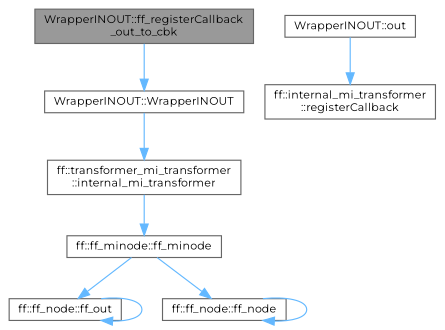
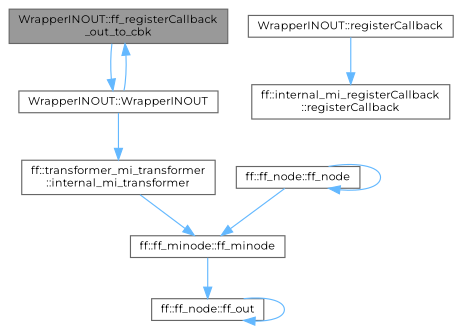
(350, 26) -> (351, 26)
none -> (126, 73)
(350, 102) -> (351, 102)
(180, 275) -> (258, 209)
